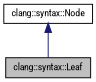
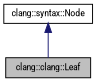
(48, 68) -> (48, 68)
